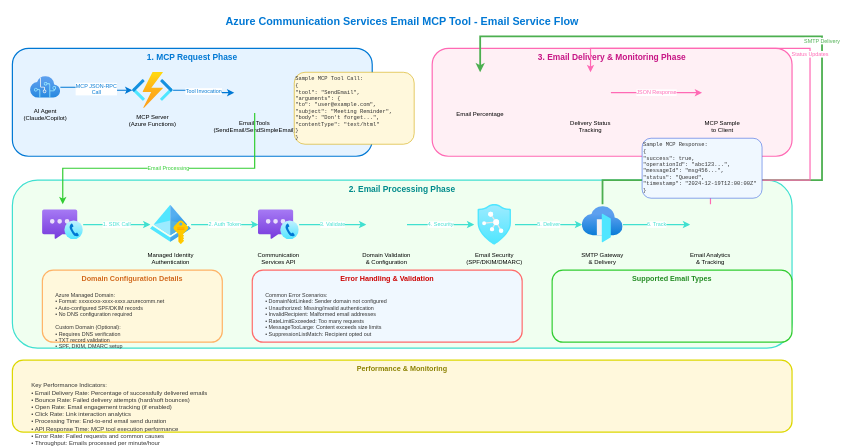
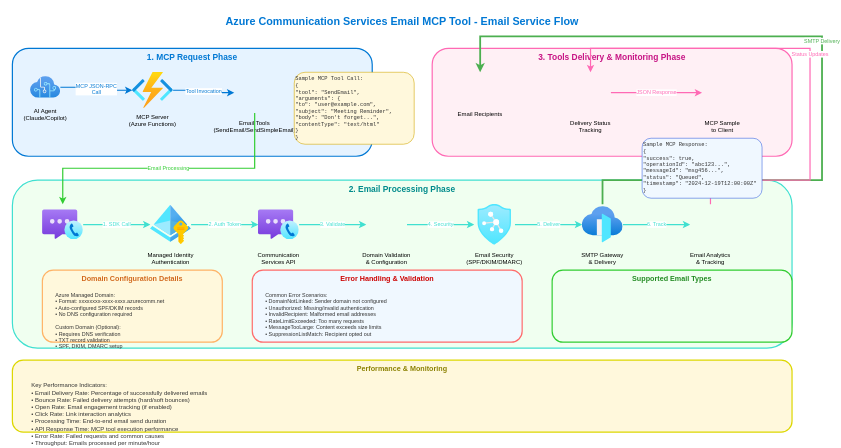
(612, 58) -> (612, 58)
(480, 114) -> (480, 114)
